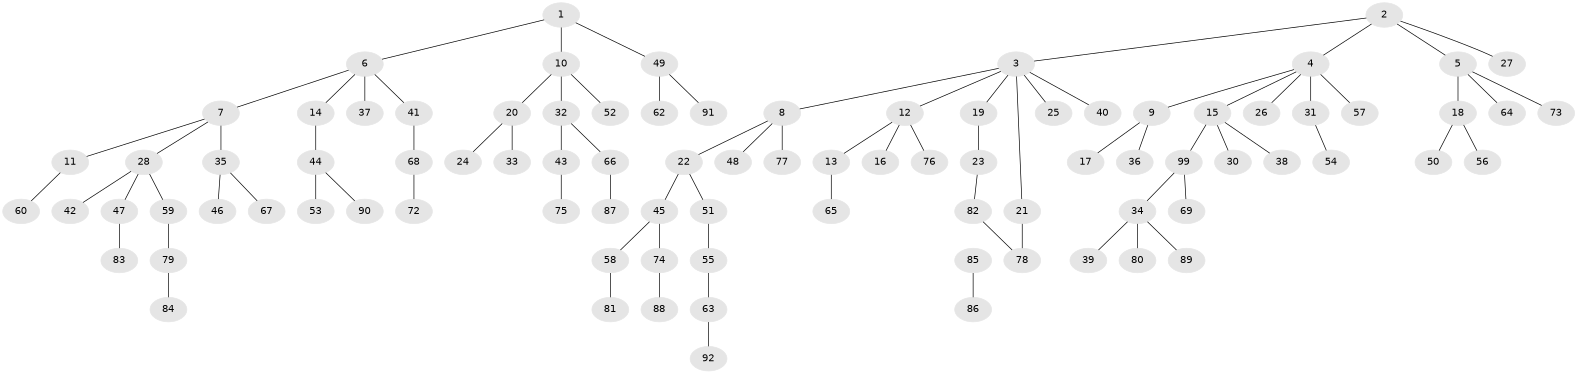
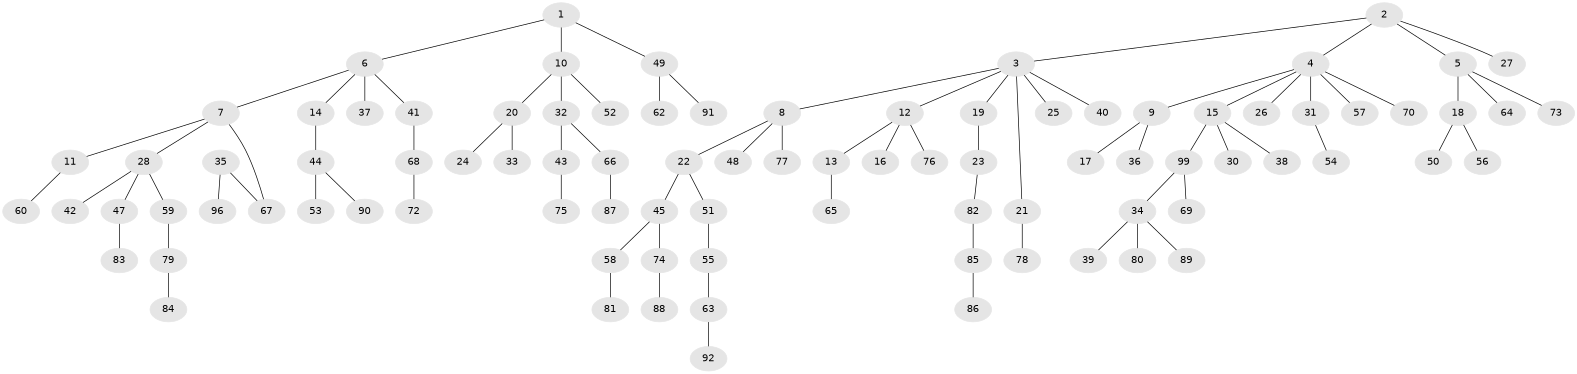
none -> (1409, 113)
(221, 138) -> (250, 160)
(218, 211) -> (218, 211)
(998, 236) -> (973, 236)
